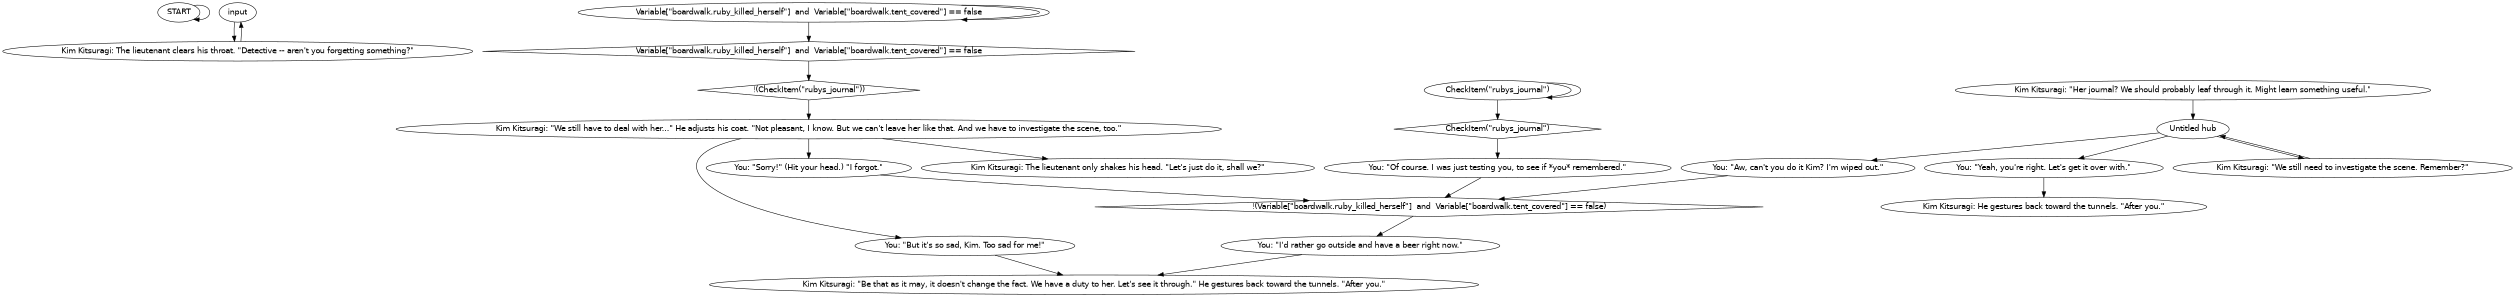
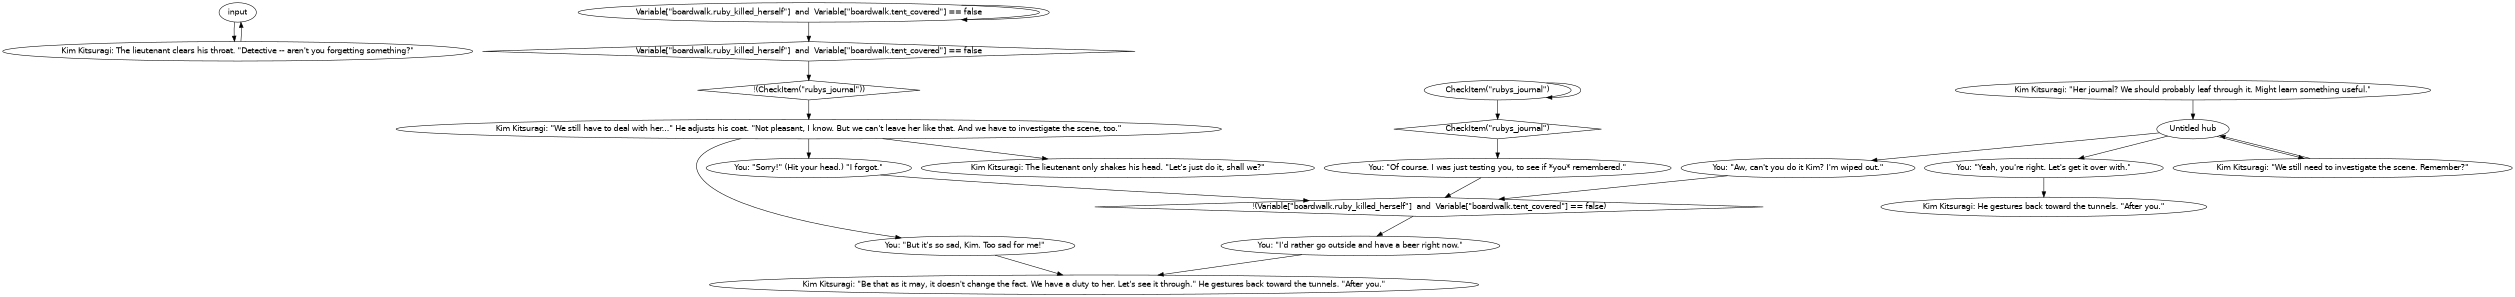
(179, 12) -> none
